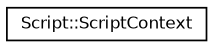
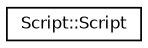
(107, 24) -> (74, 24)
